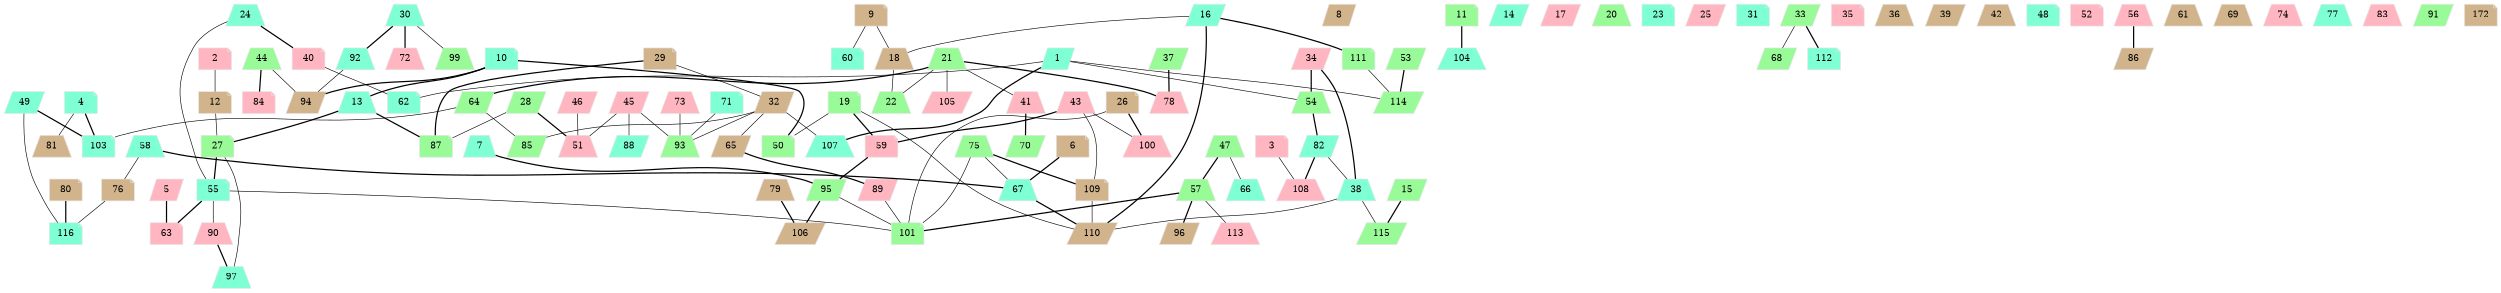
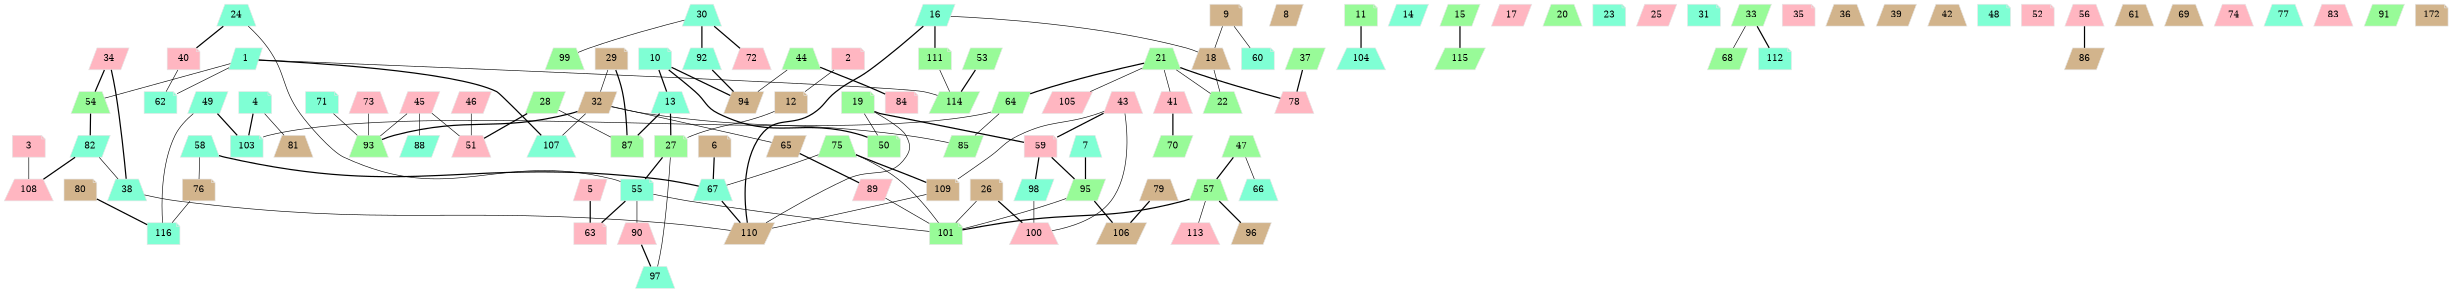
(331, 81) -> (726, 84)
(724, 126) -> (465, 125)
none -> (1034, 190)
(1369, 212) -> none
